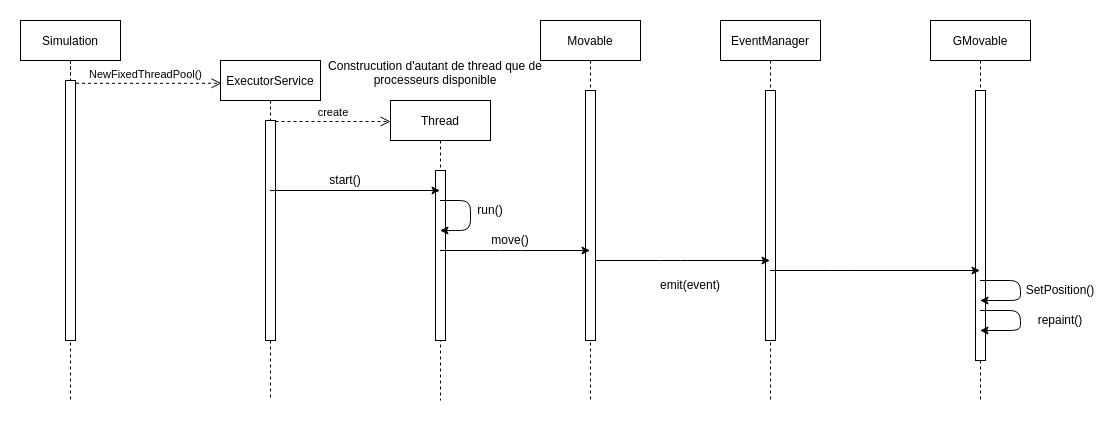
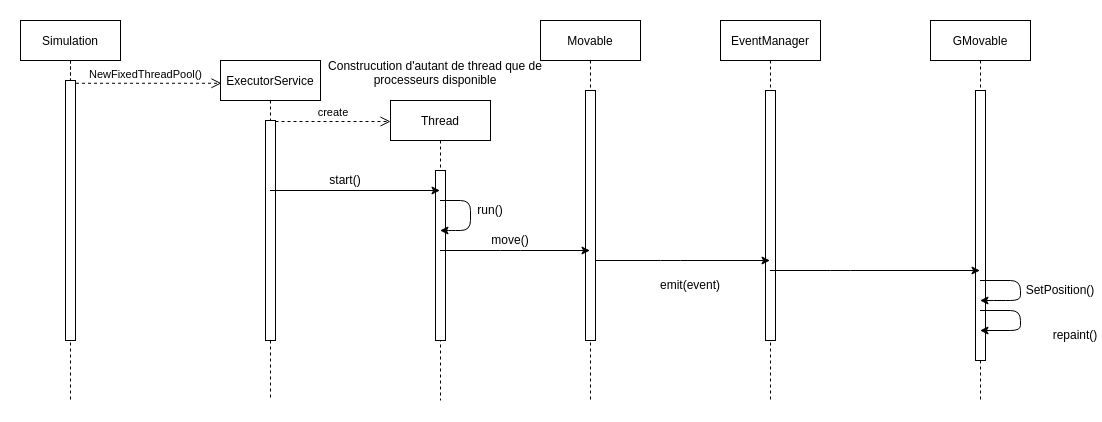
(1061, 321) -> (1076, 336)
